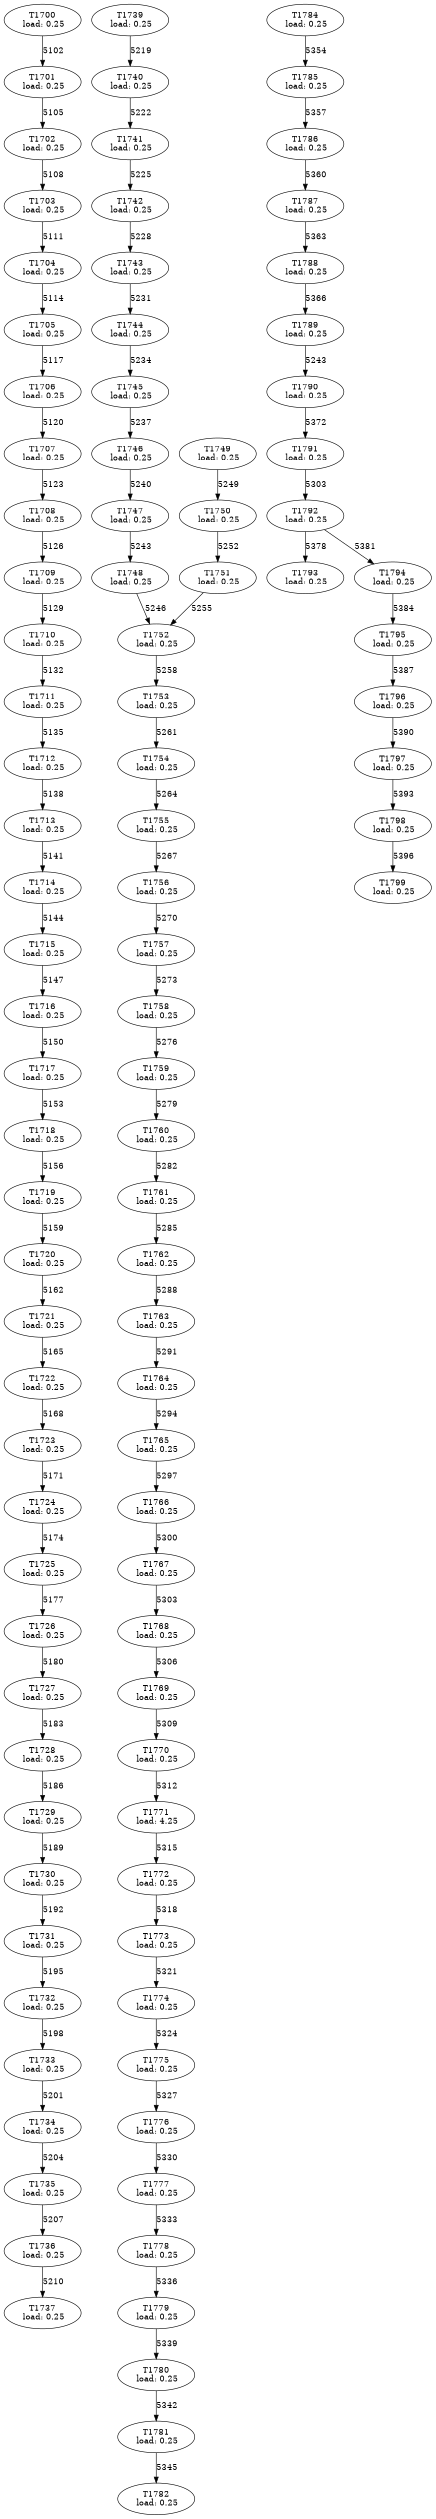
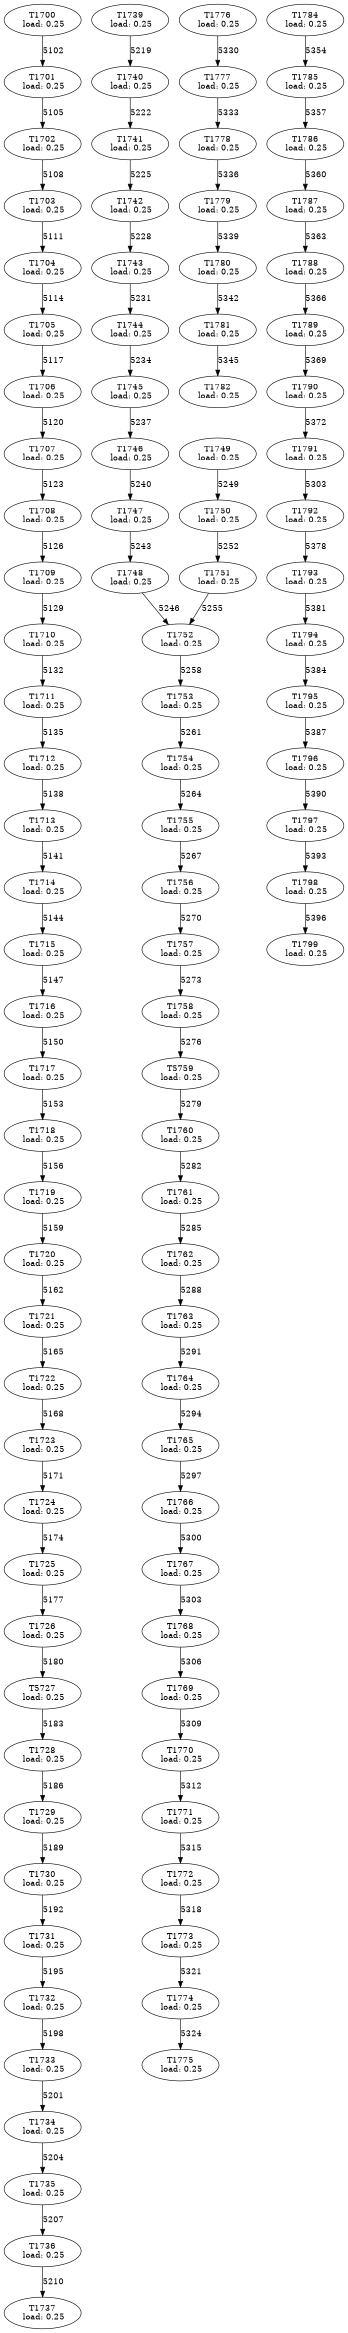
(316, 361) -> (316, 361)
(347, 545) -> (305, 606)
(156, 1074) -> (180, 1074)
(43, 1693) -> (43, 1693)
(156, 1817) -> (180, 1817)
(156, 2093) -> none
